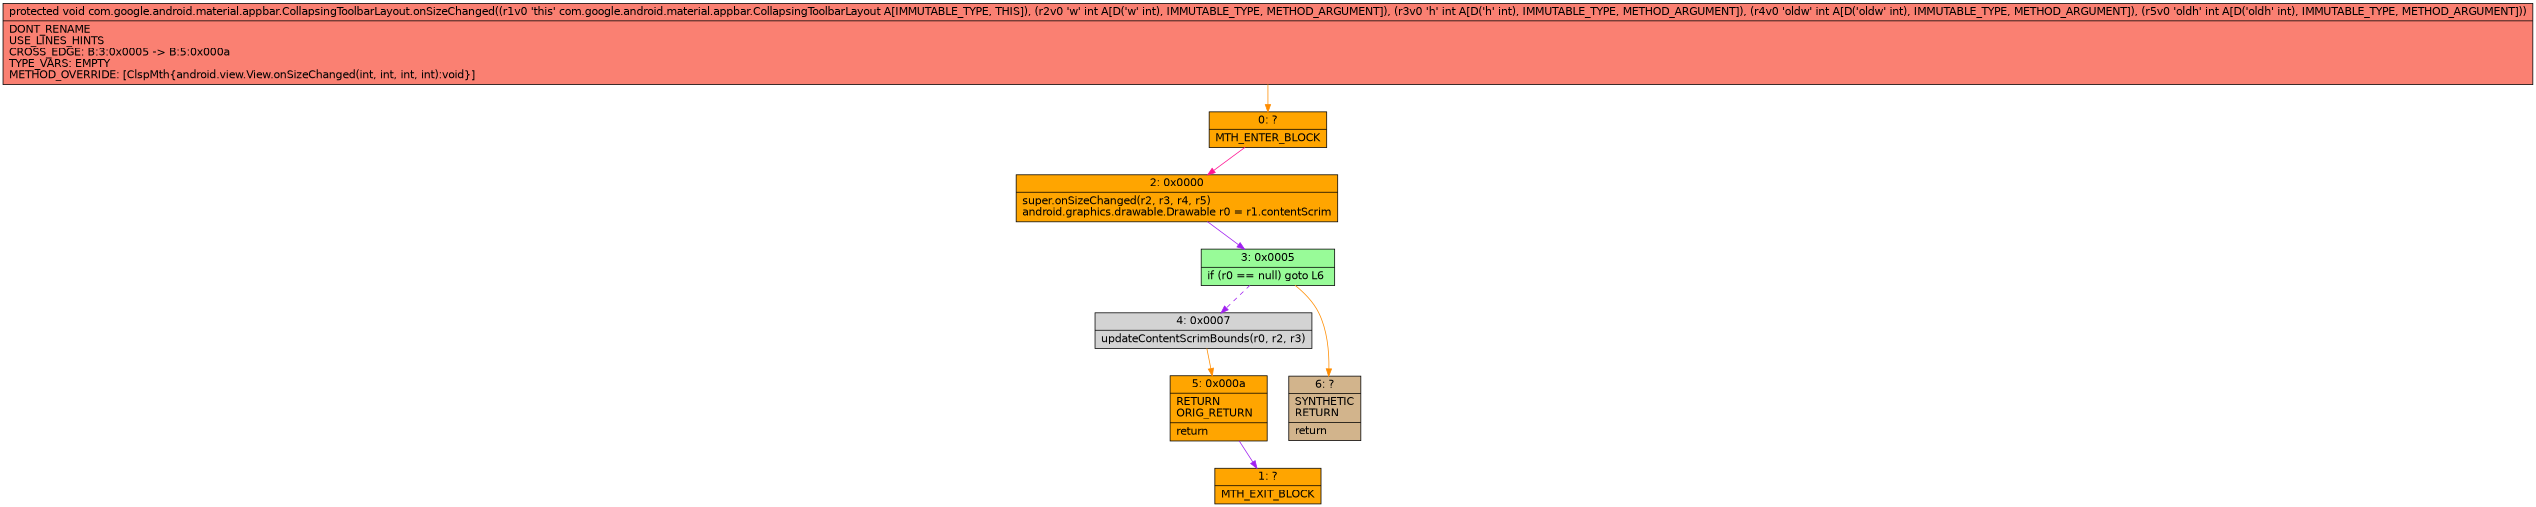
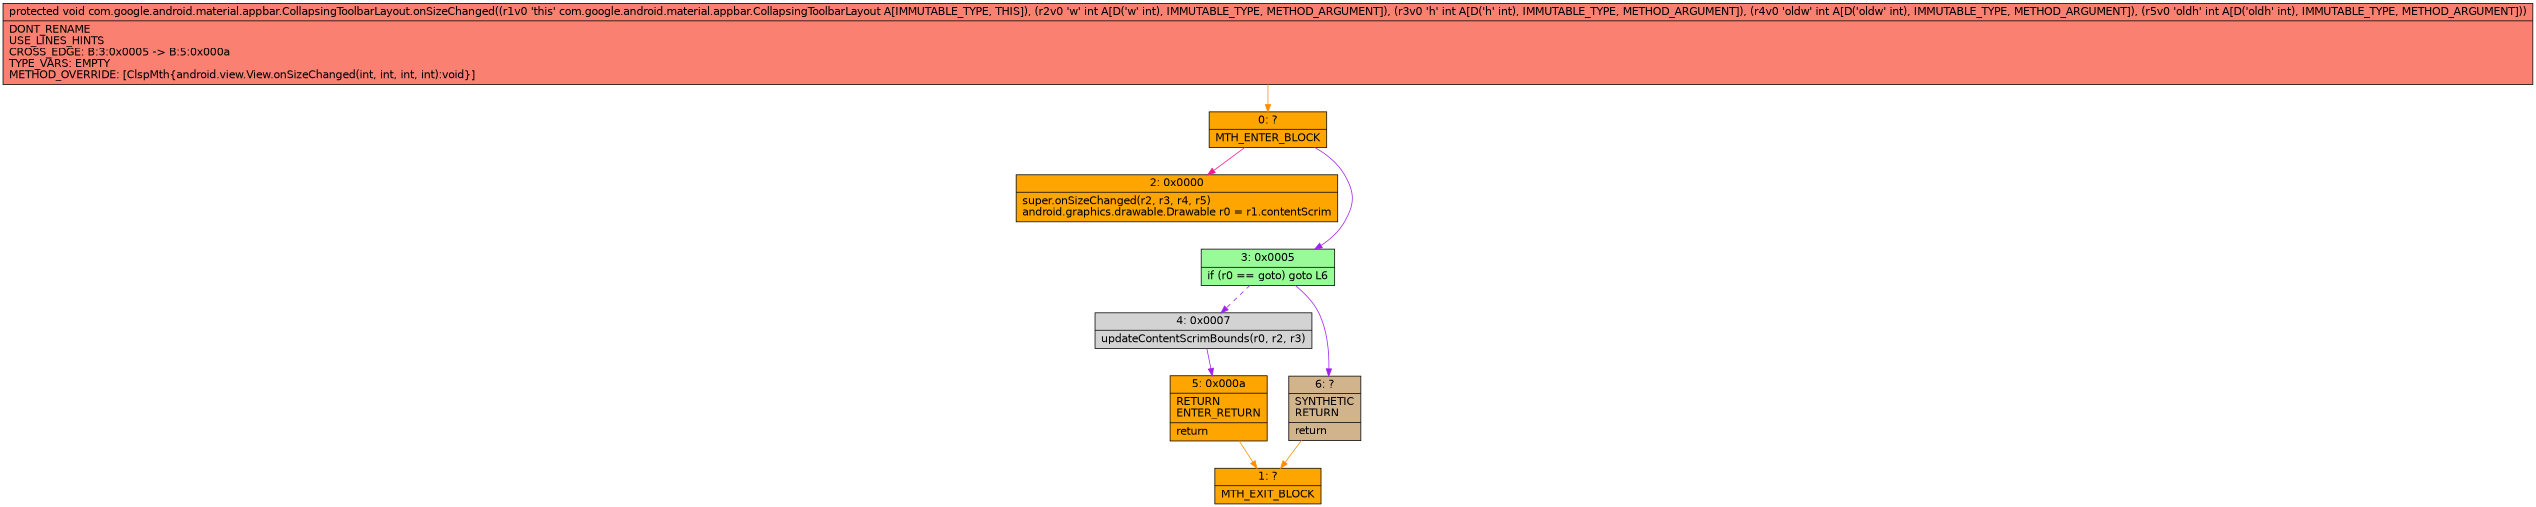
(1223, 233) -> (1352, 194)
(1266, 276) -> (1268, 276)
(1323, 322) -> (1323, 322)
(1209, 358) -> (1209, 358)
(1214, 413) -> (1219, 413)
(1246, 451) -> (1246, 451)
none -> (1293, 451)
